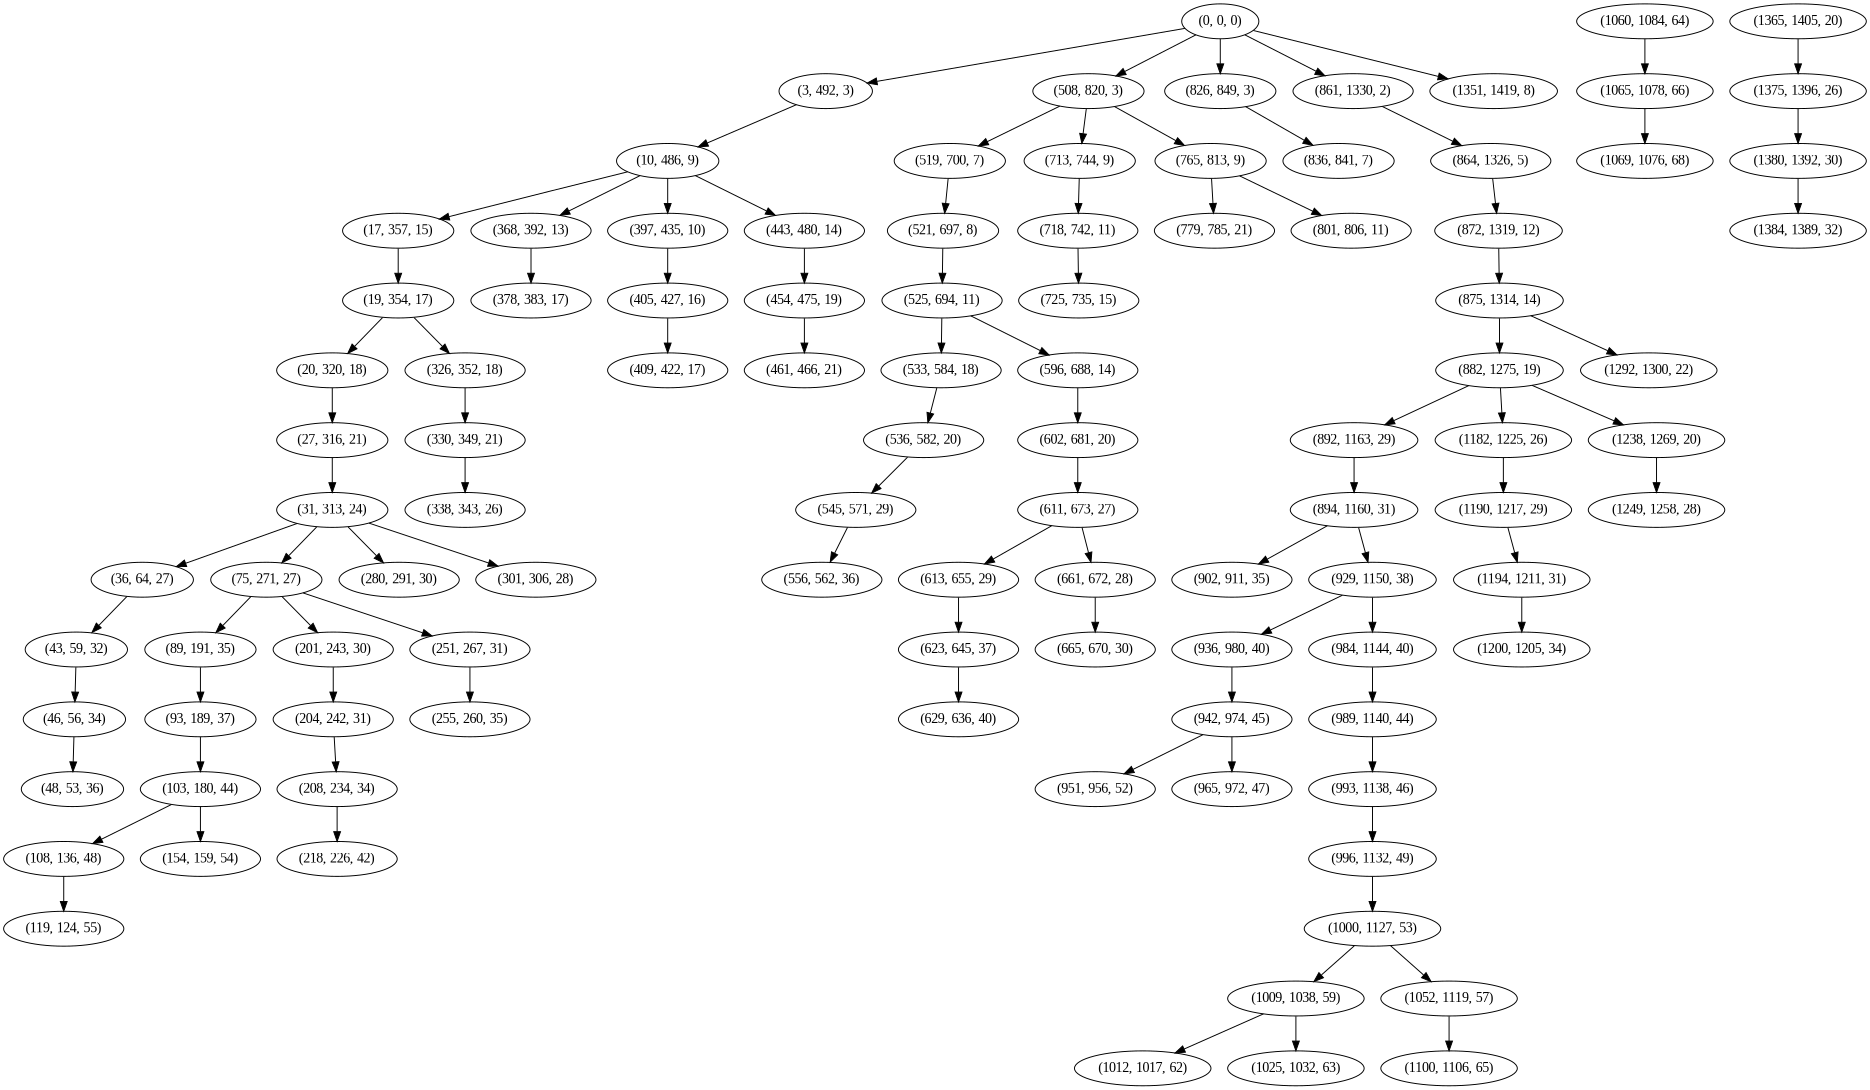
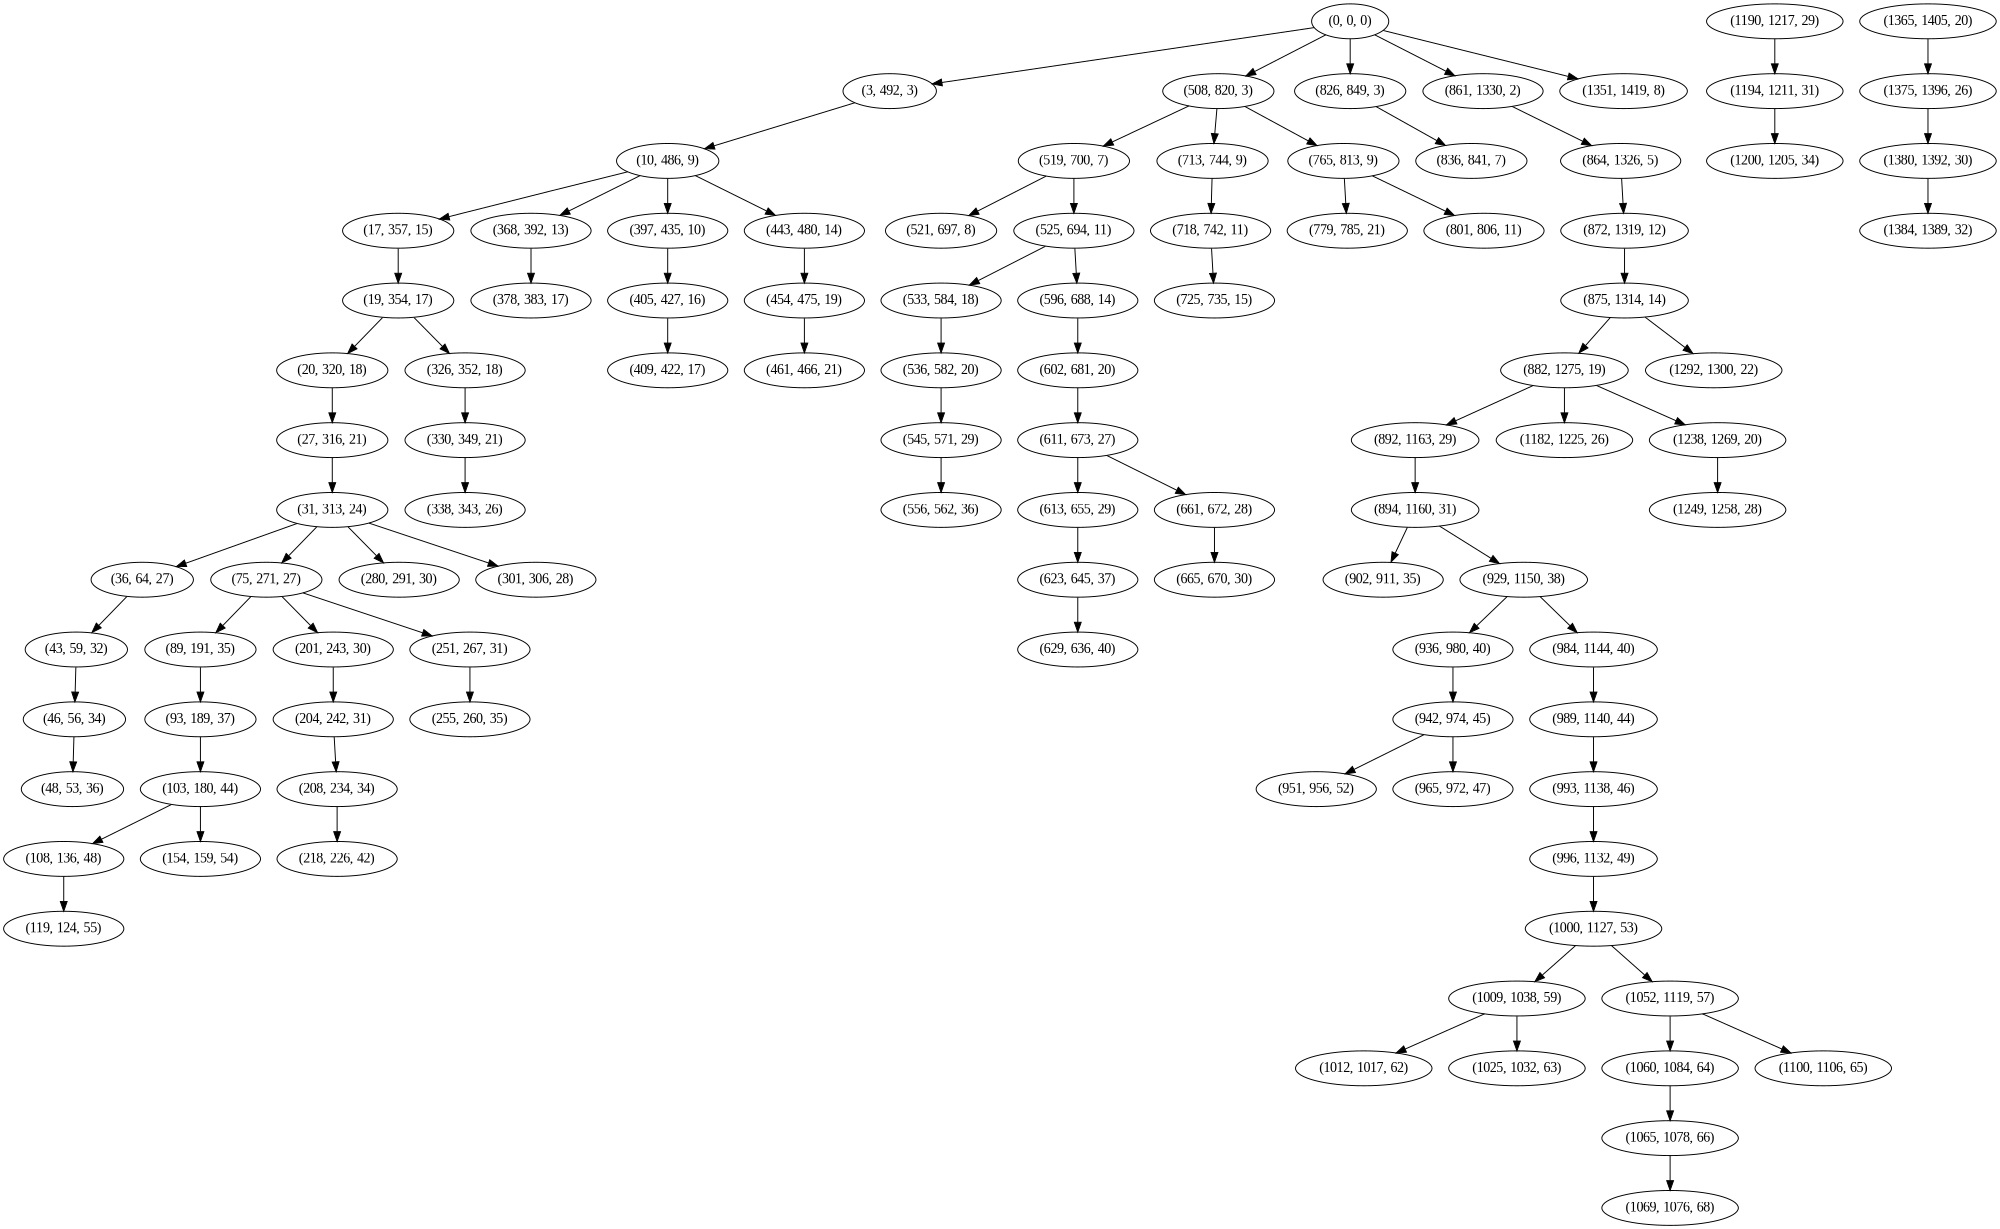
(943, 261) -> (1074, 191)
(1503, 470) -> none
none -> (1670, 1029)
